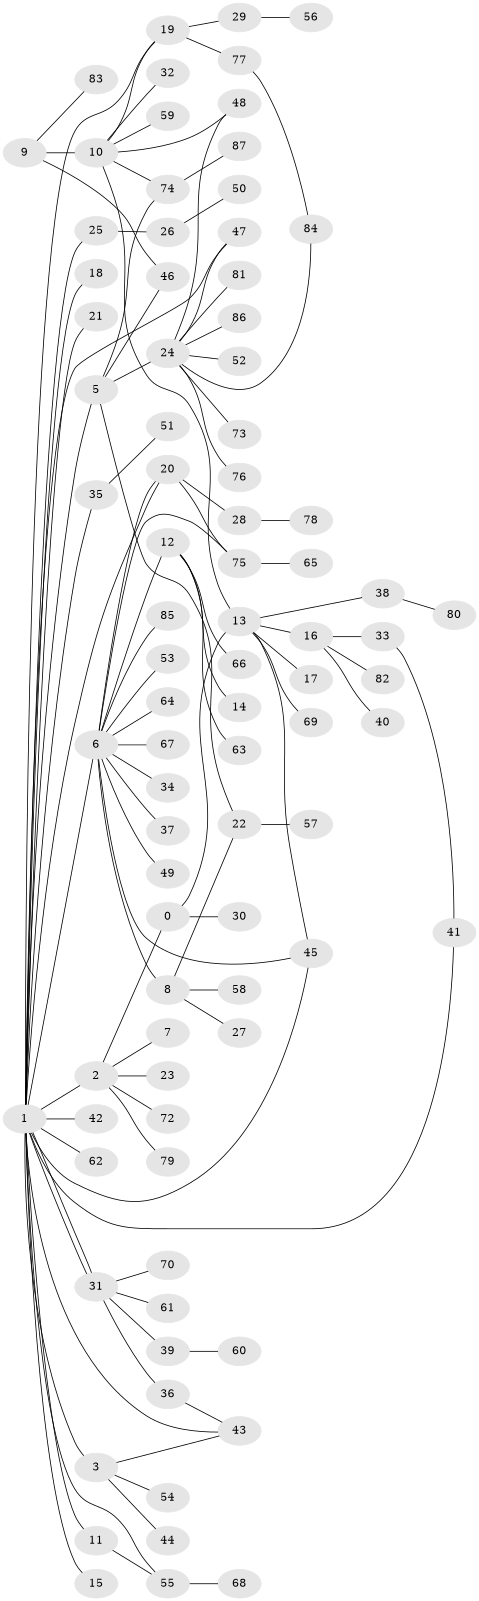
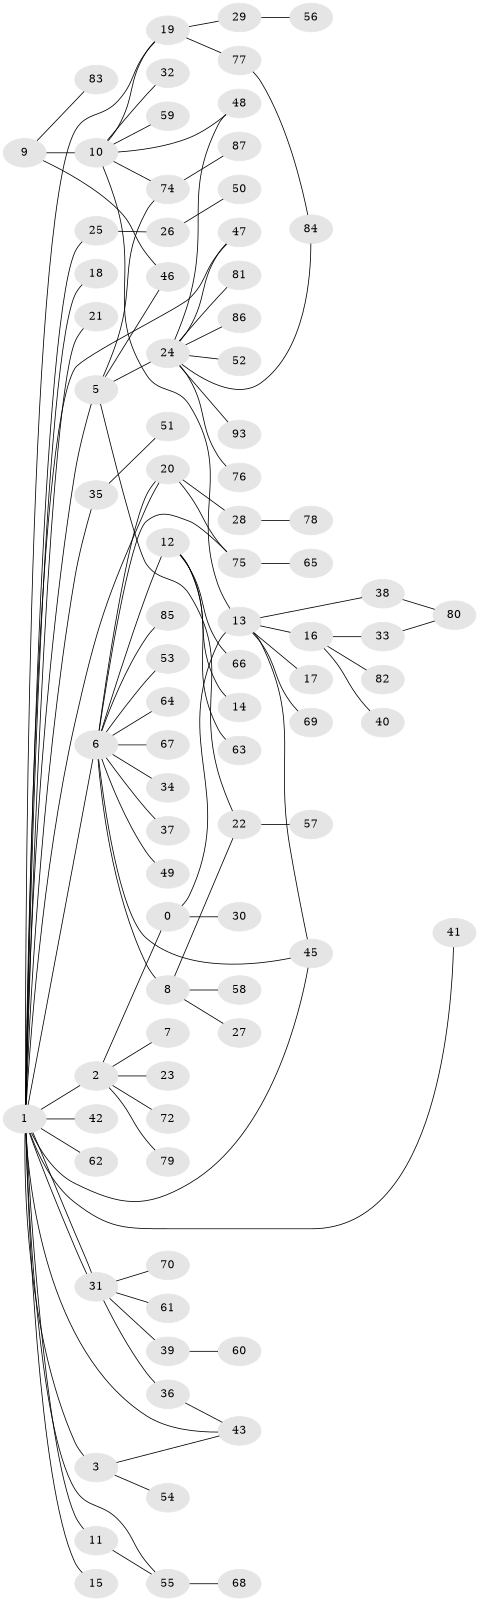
(240, 435) -> (240, 435)
(442, 779) -> (419, 626)
(168, 1541) -> none
